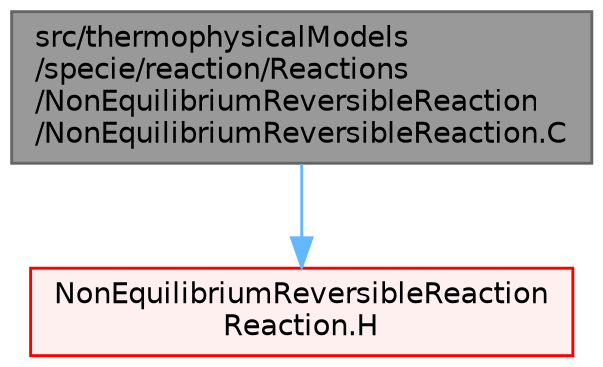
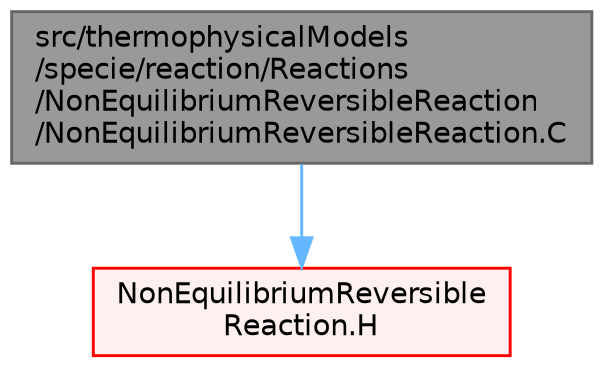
(302, 312) -> (302, 312)
